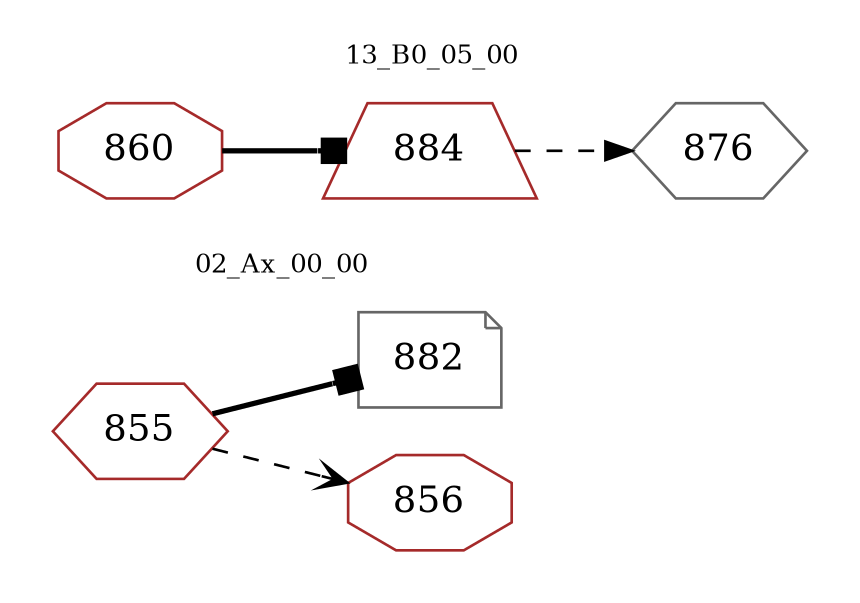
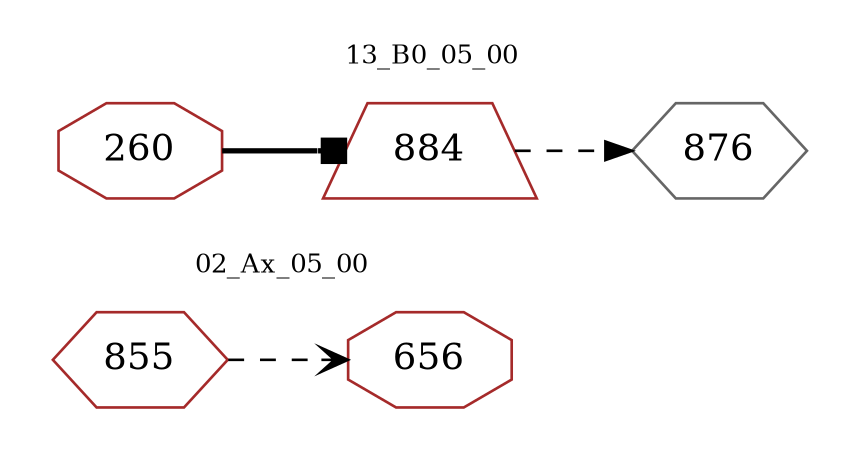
(140, 151) -> (140, 151)
(282, 266) -> (282, 266)
(430, 360) -> none
(430, 503) -> (430, 360)
